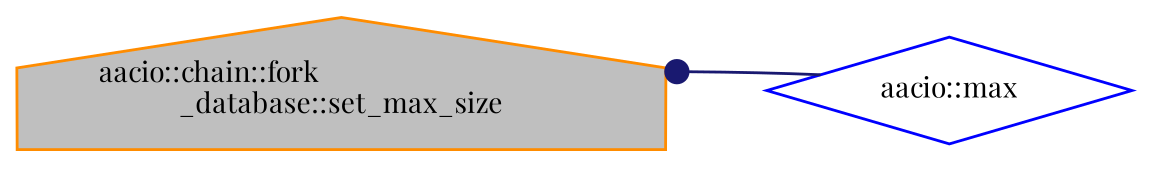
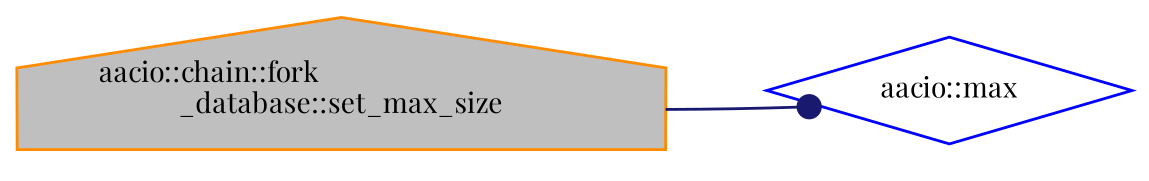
(755, 73) -> (731, 109)
